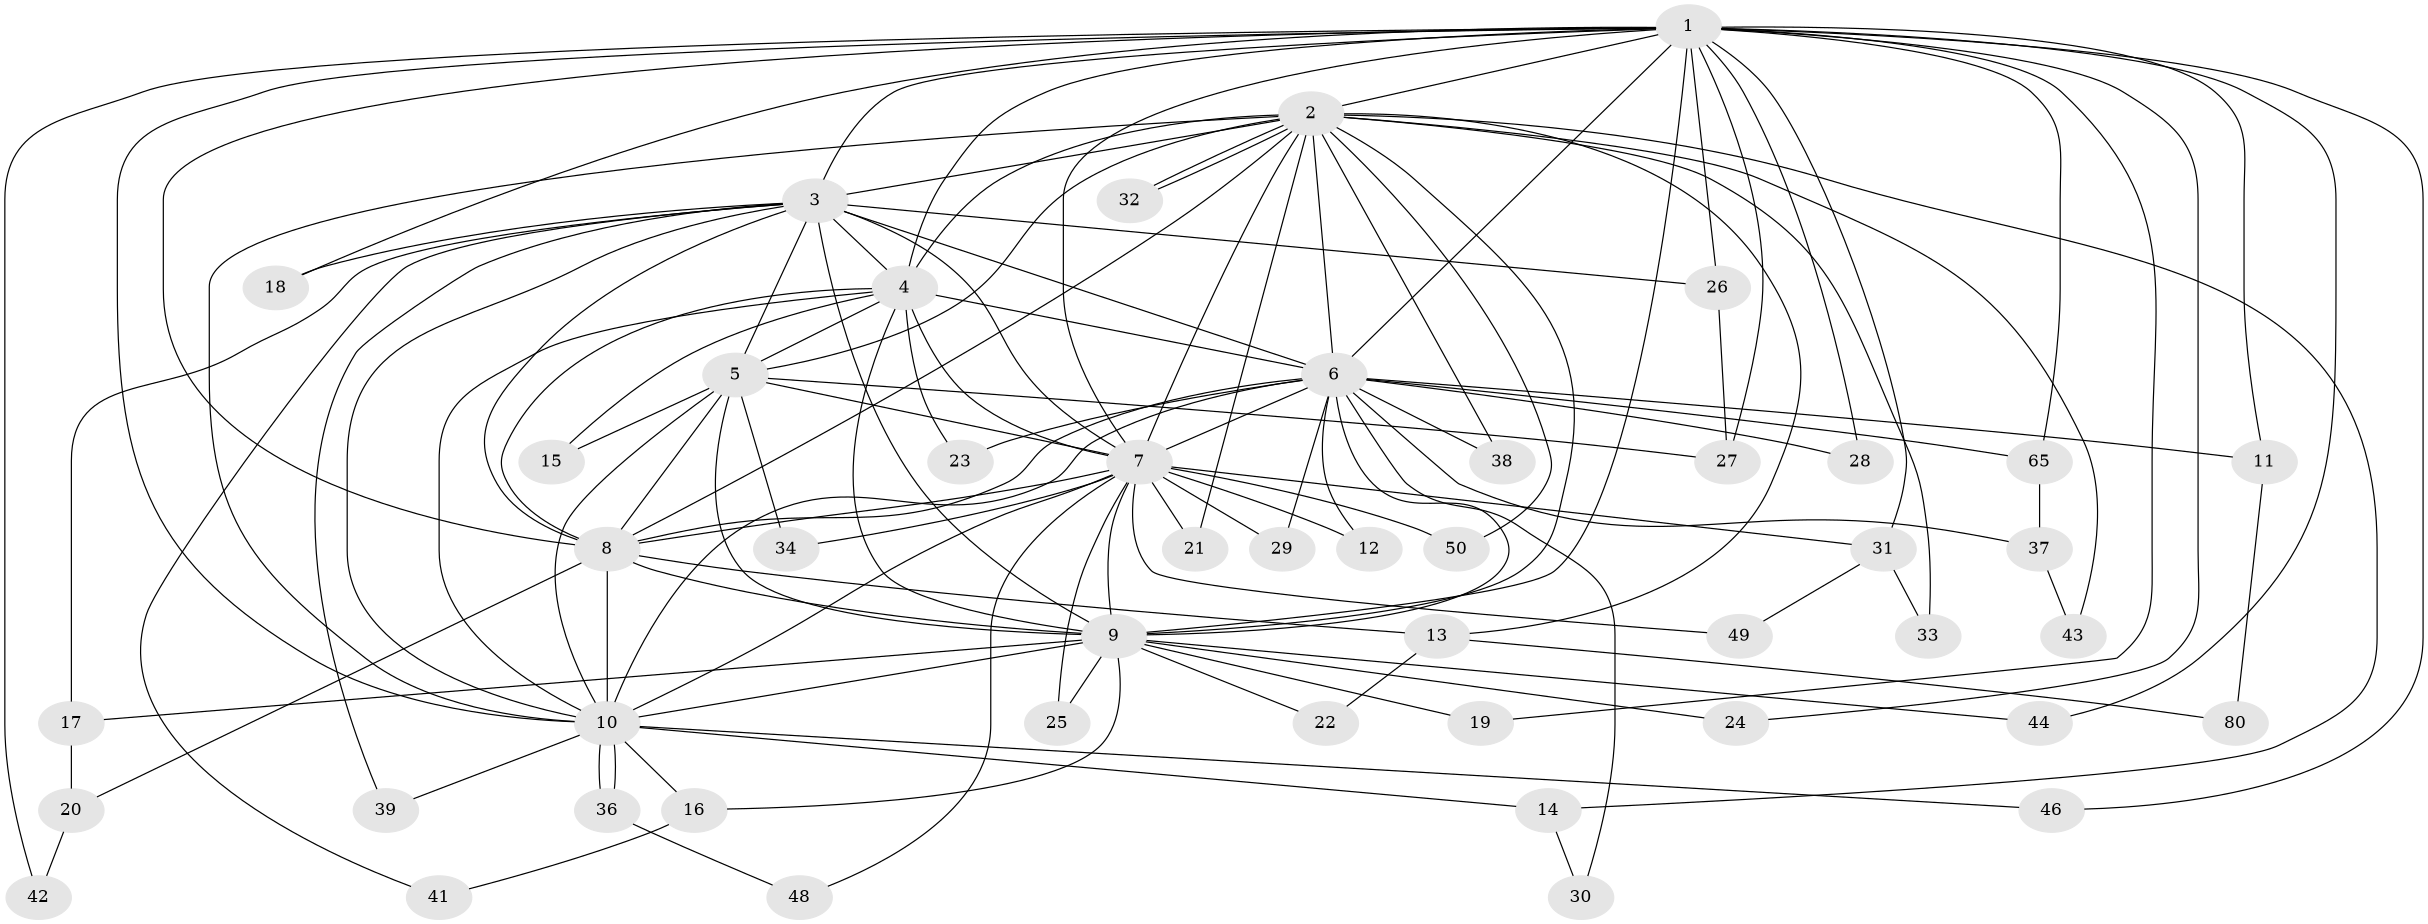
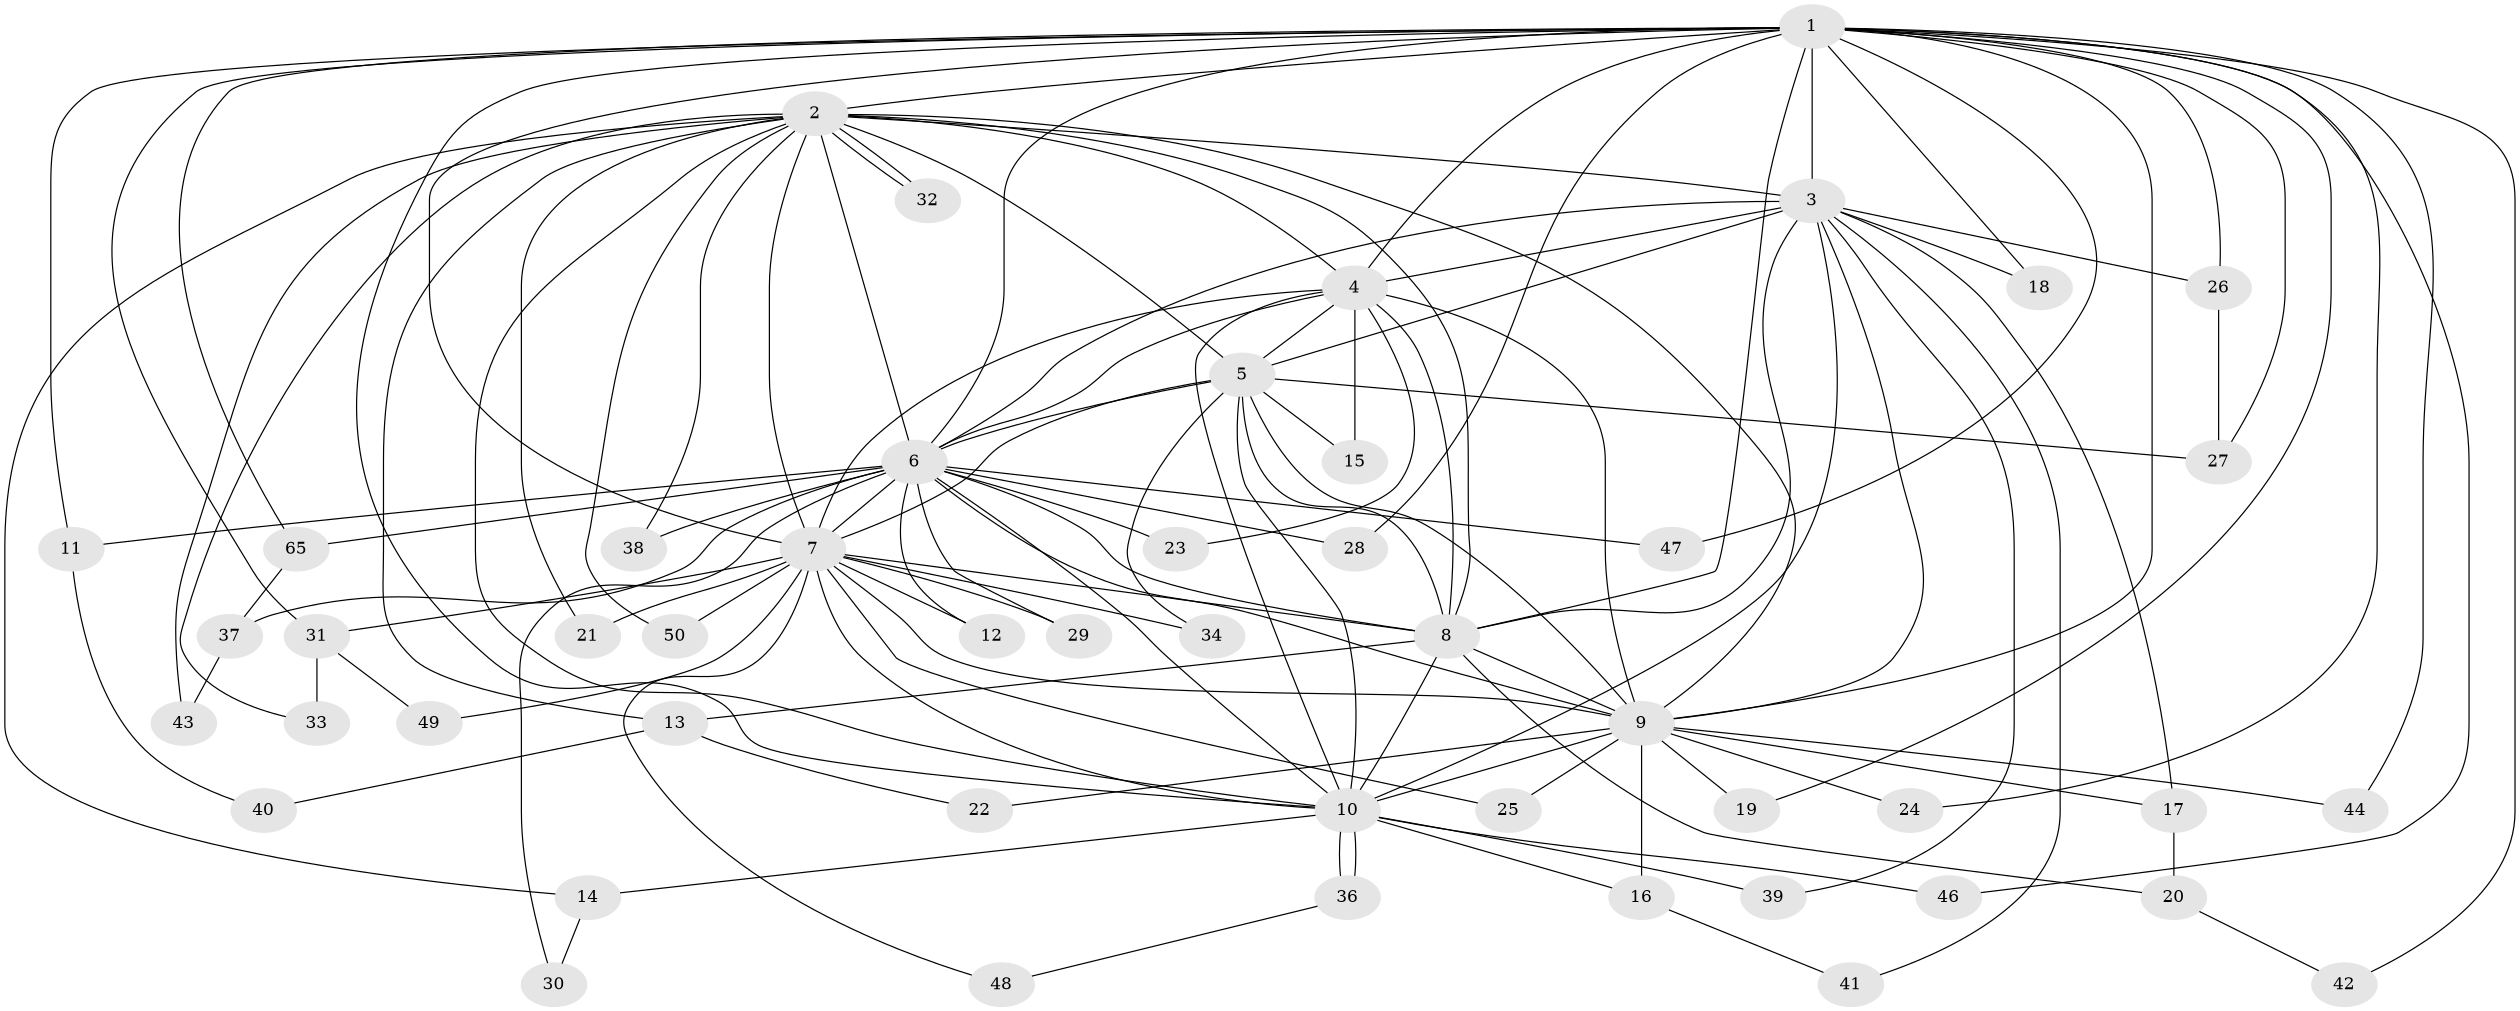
(991, 316) -> none
none -> (1075, 410)
none -> (1672, 549)
(2236, 723) -> (264, 811)
